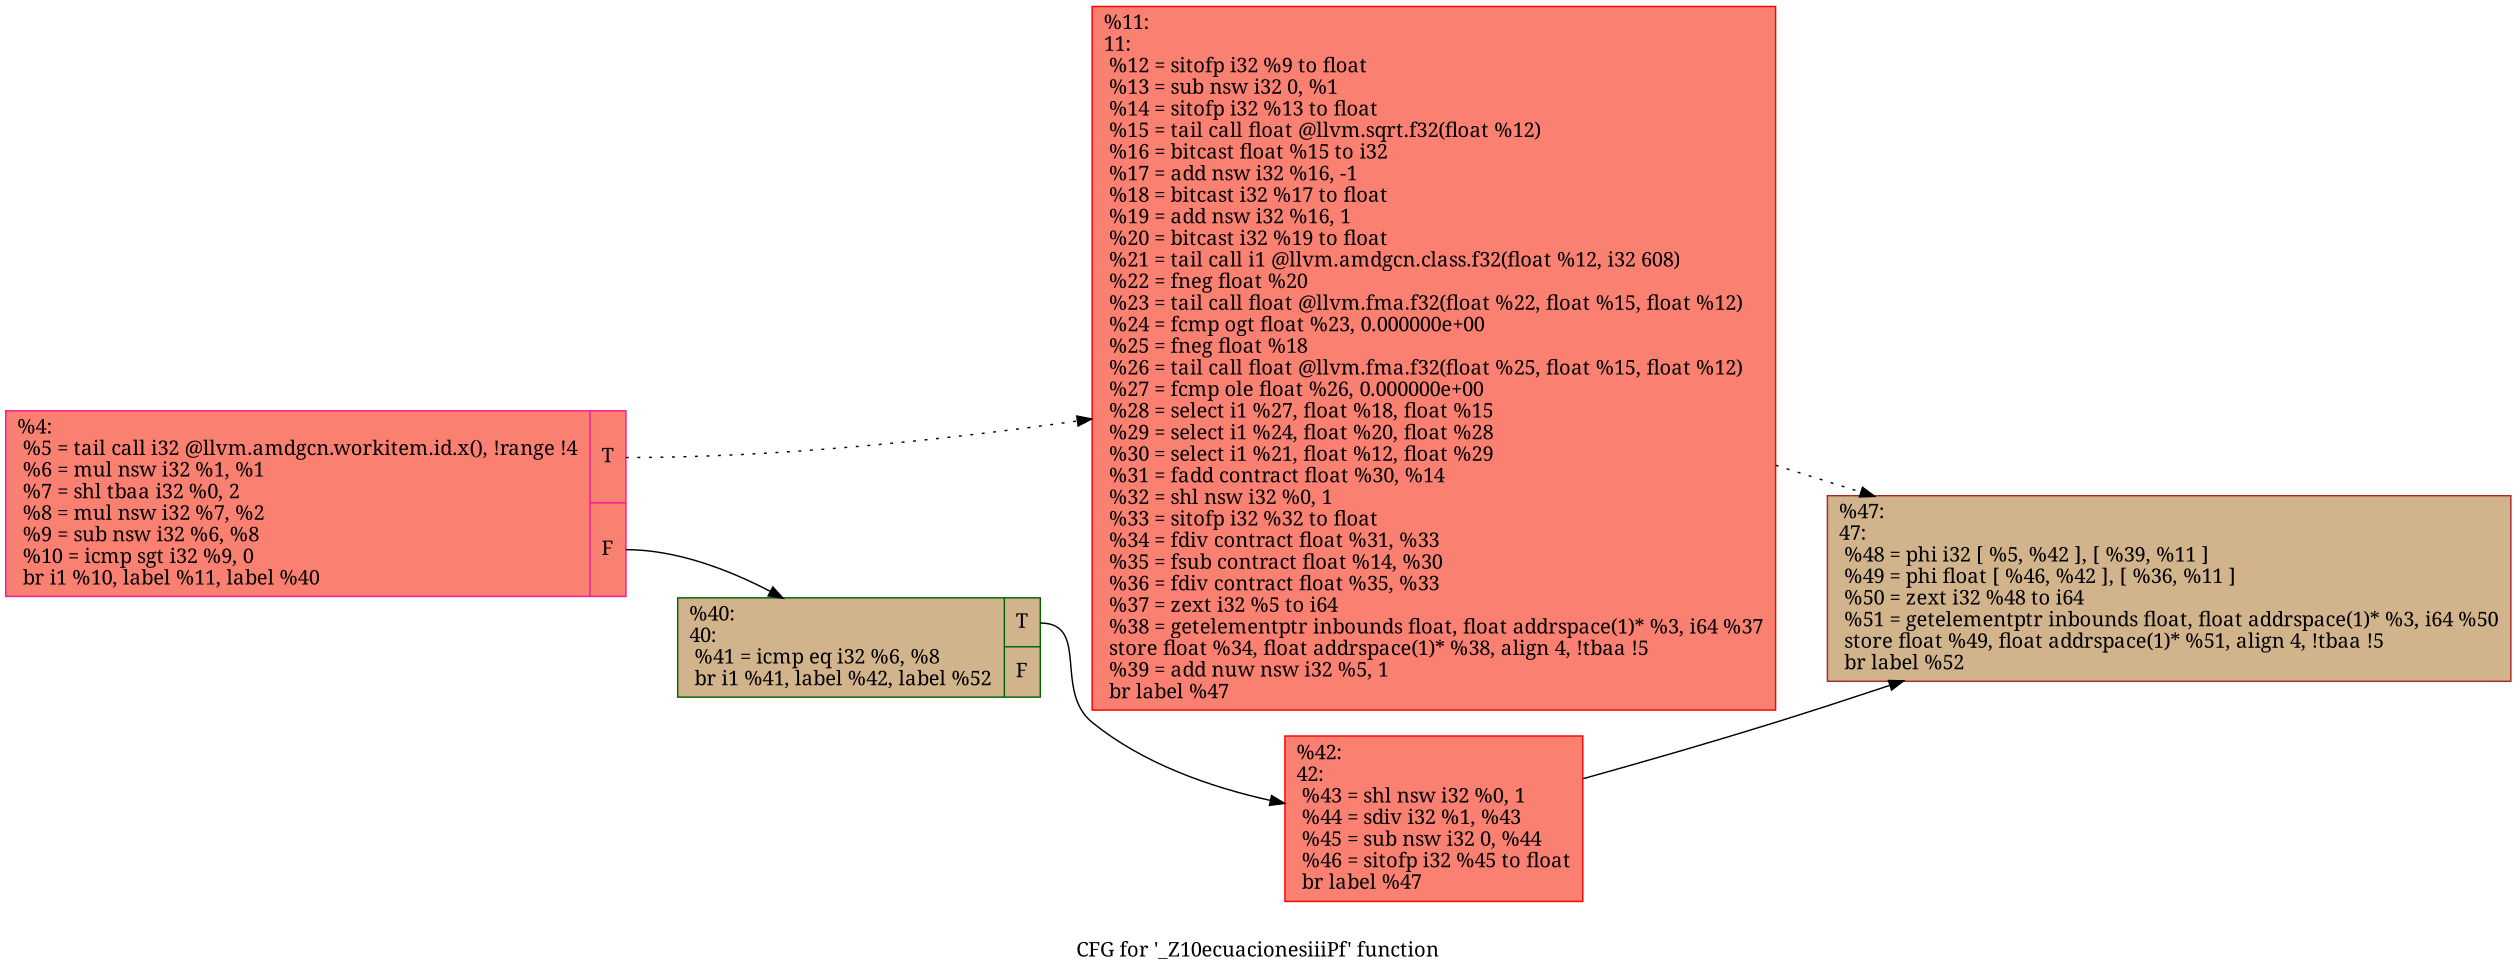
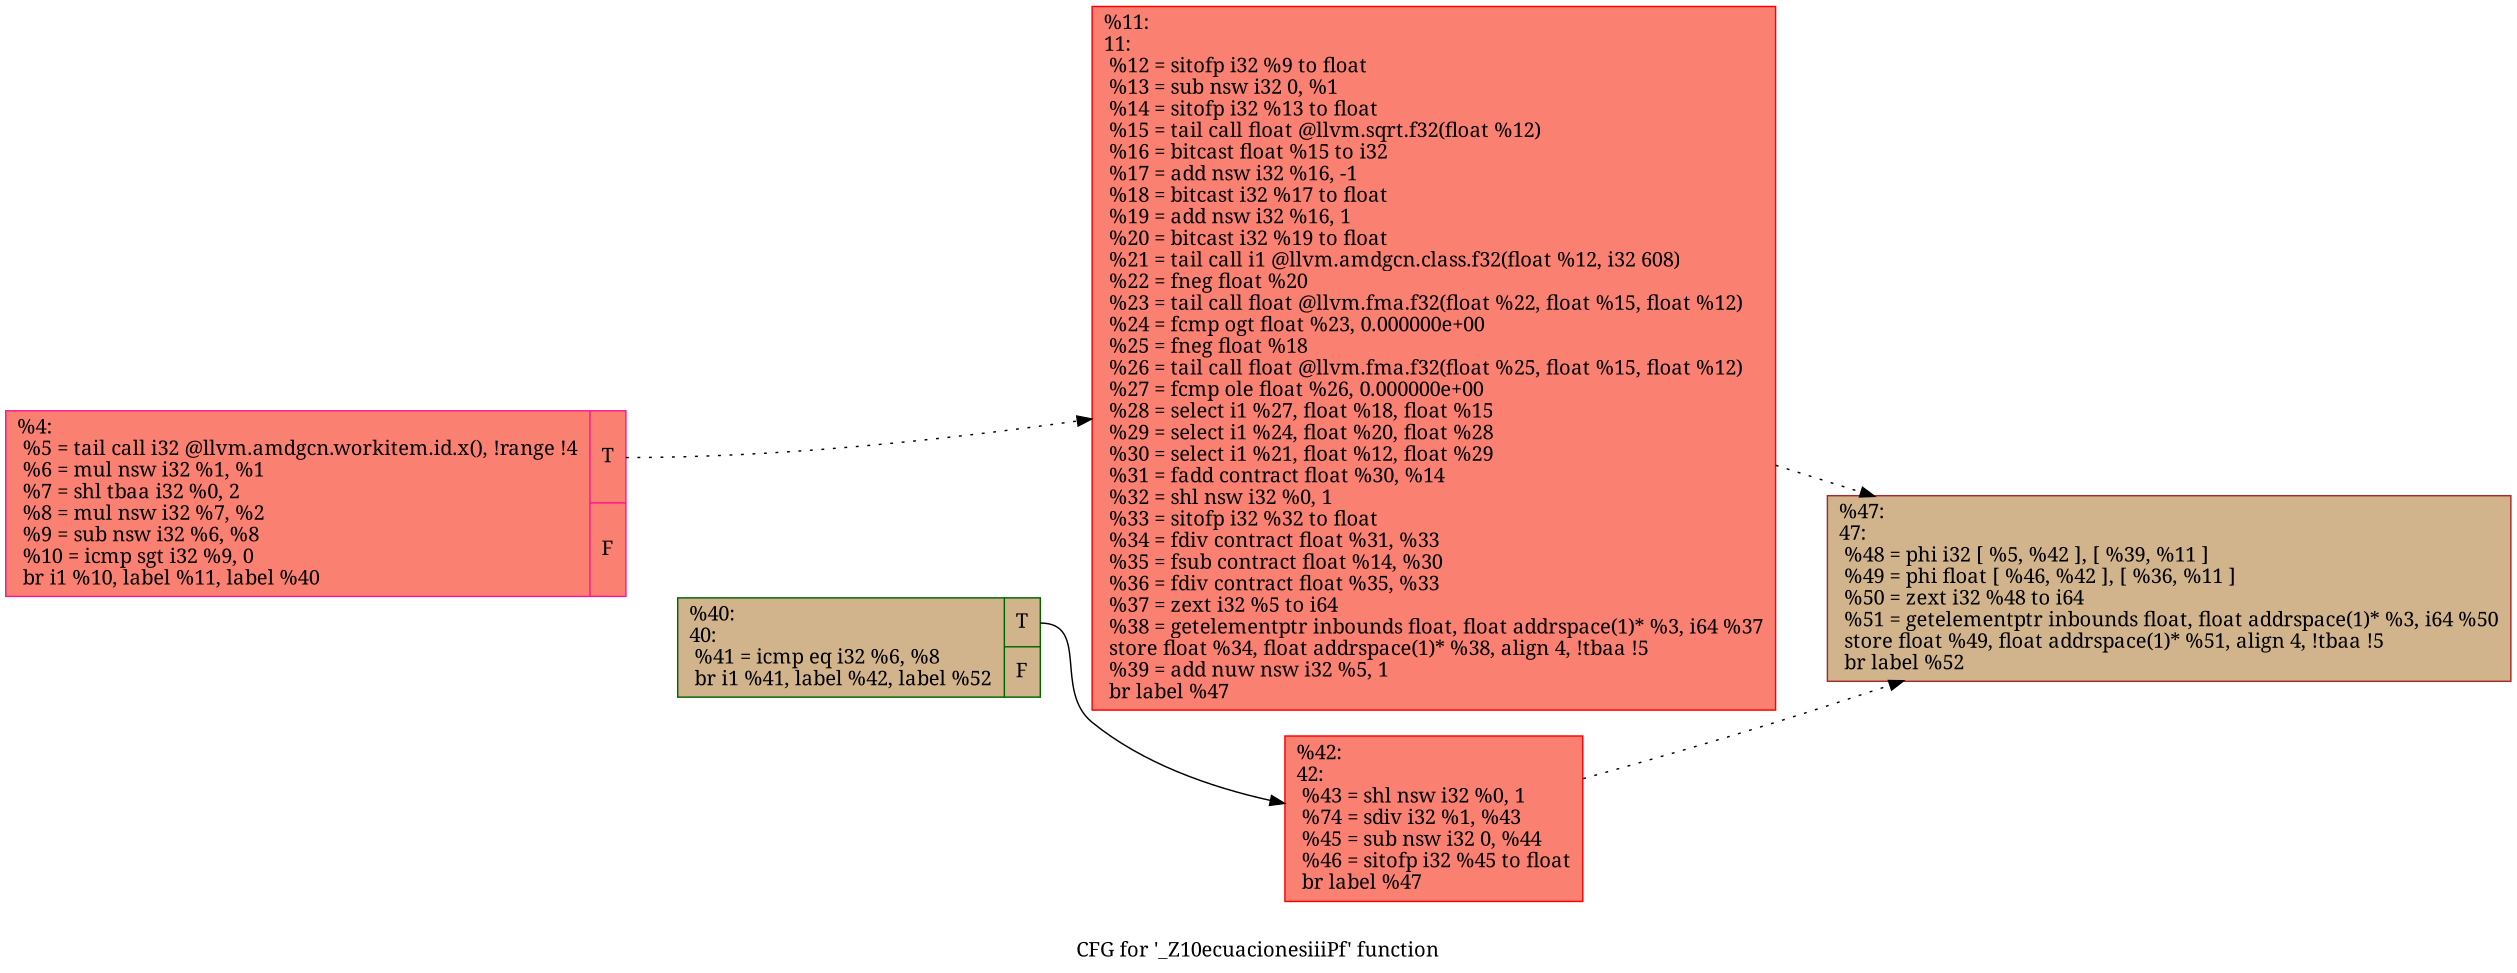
(701, 562) -> none
(1737, 734) -> (1737, 734)
(1409, 818) -> (1409, 818)
